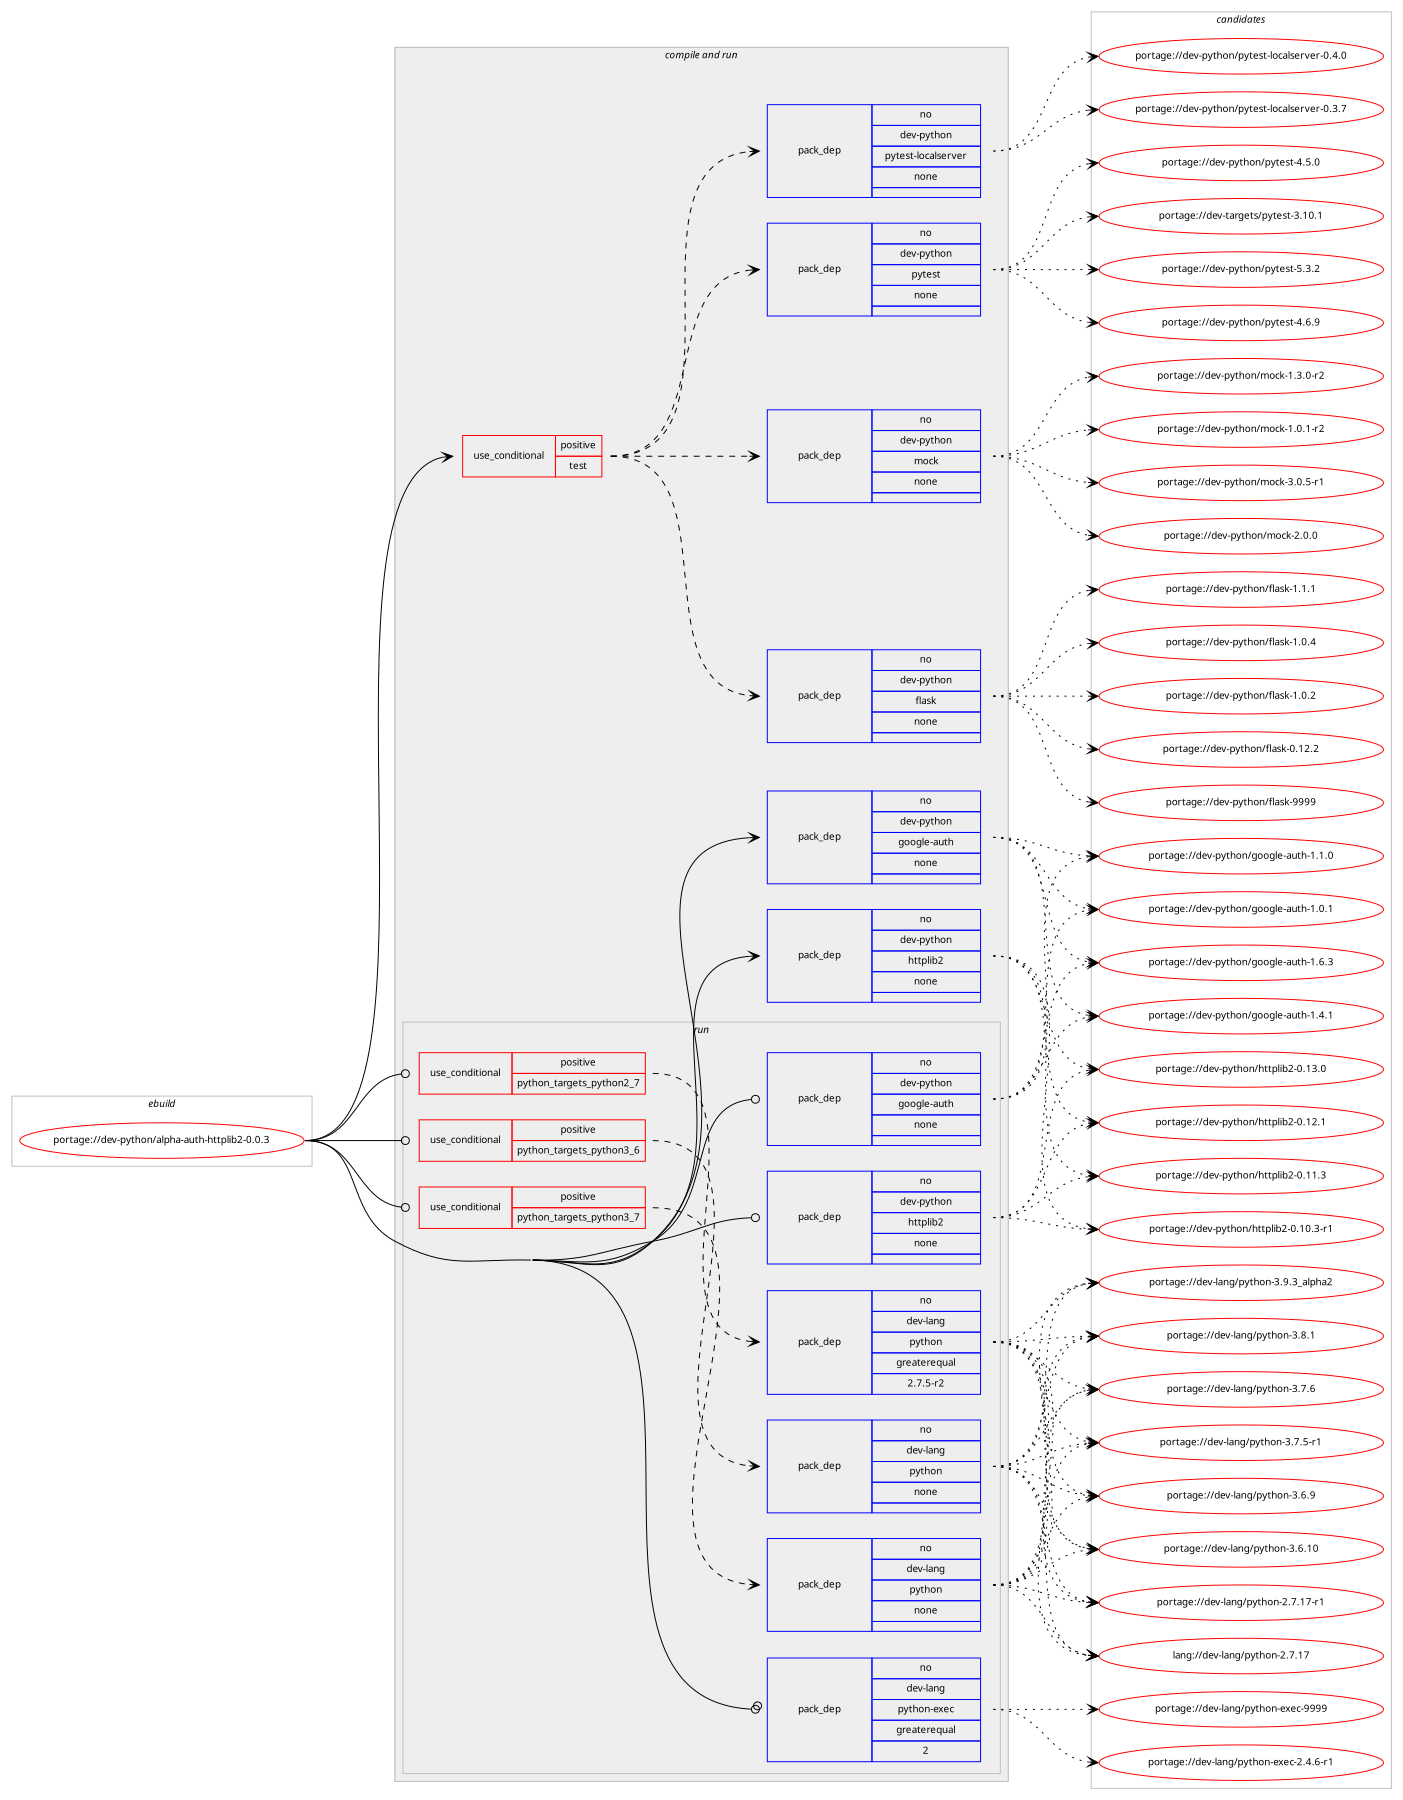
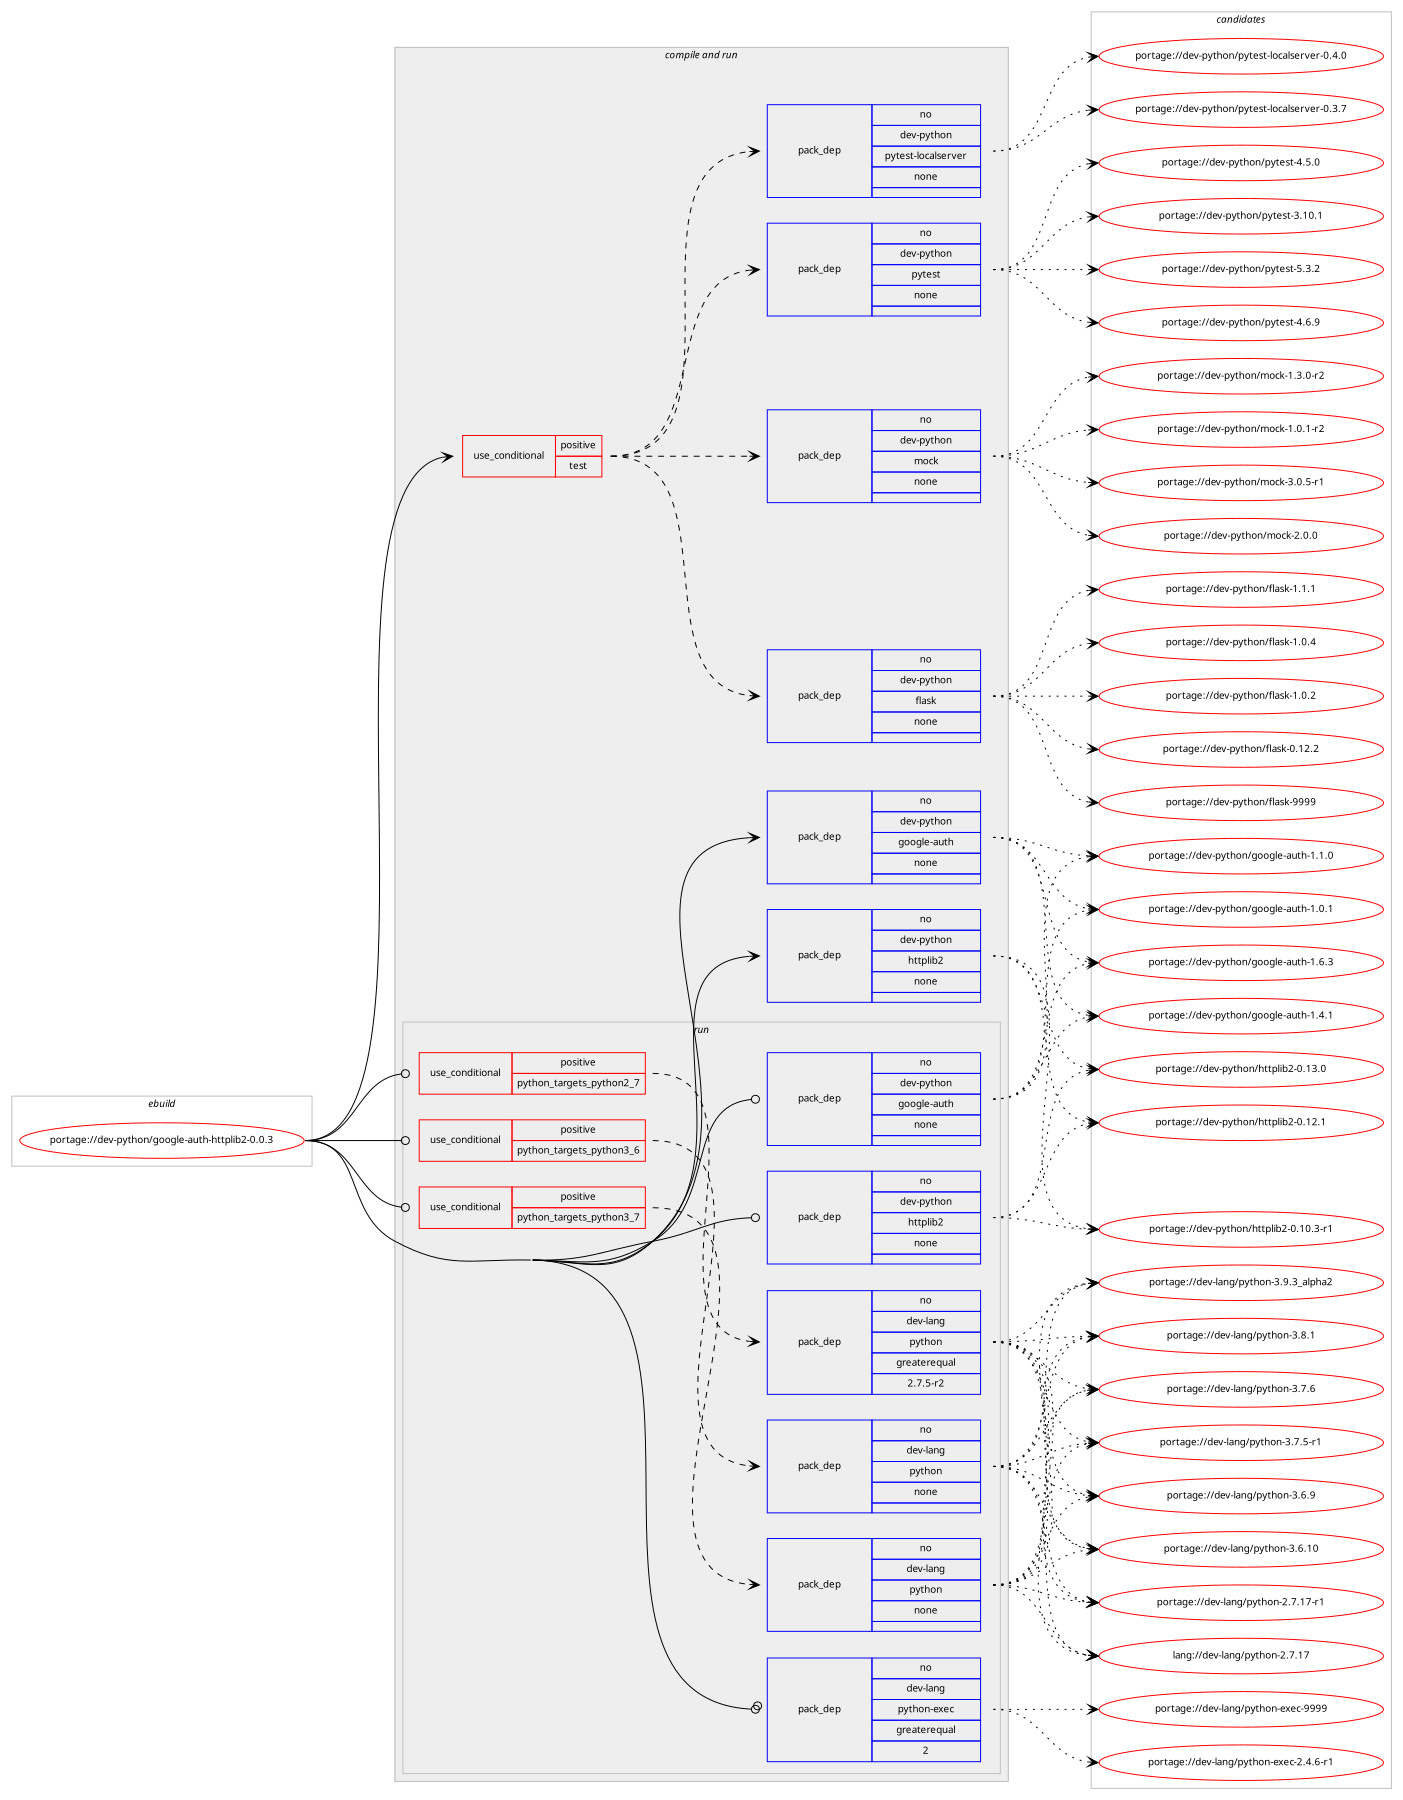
(1241, 216) -> (1241, 216)
(162, 1141) -> (162, 1141)
(1241, 1176) -> none
